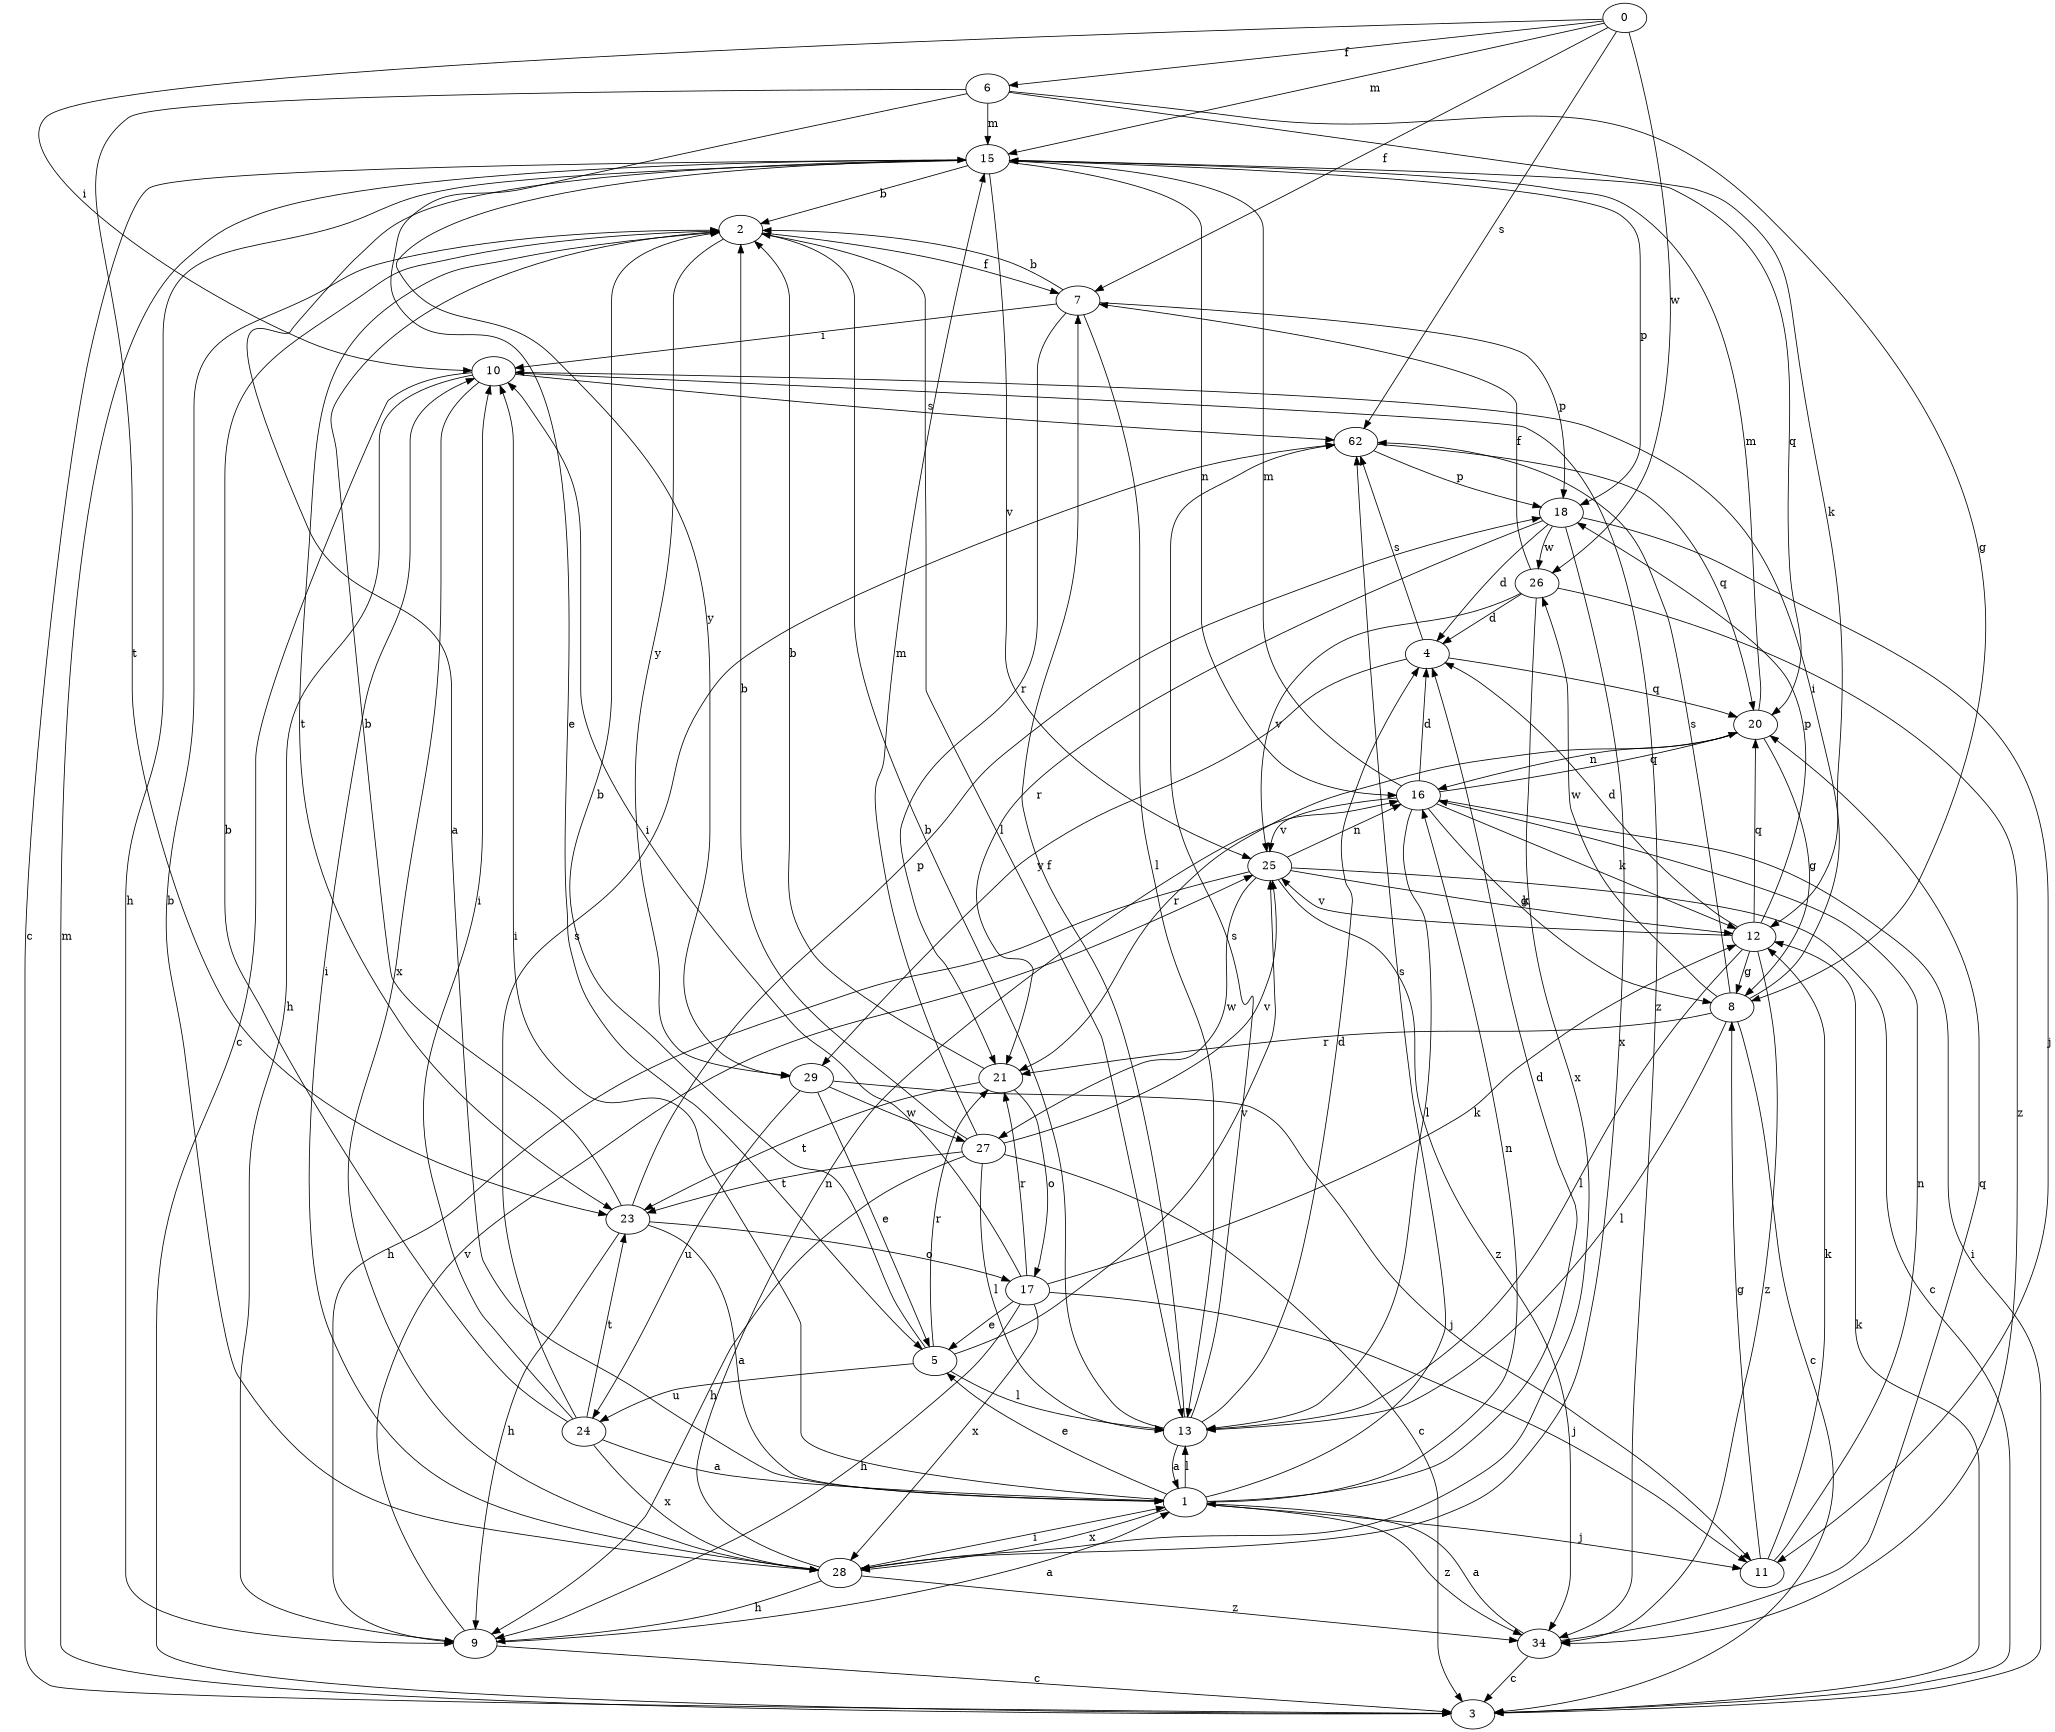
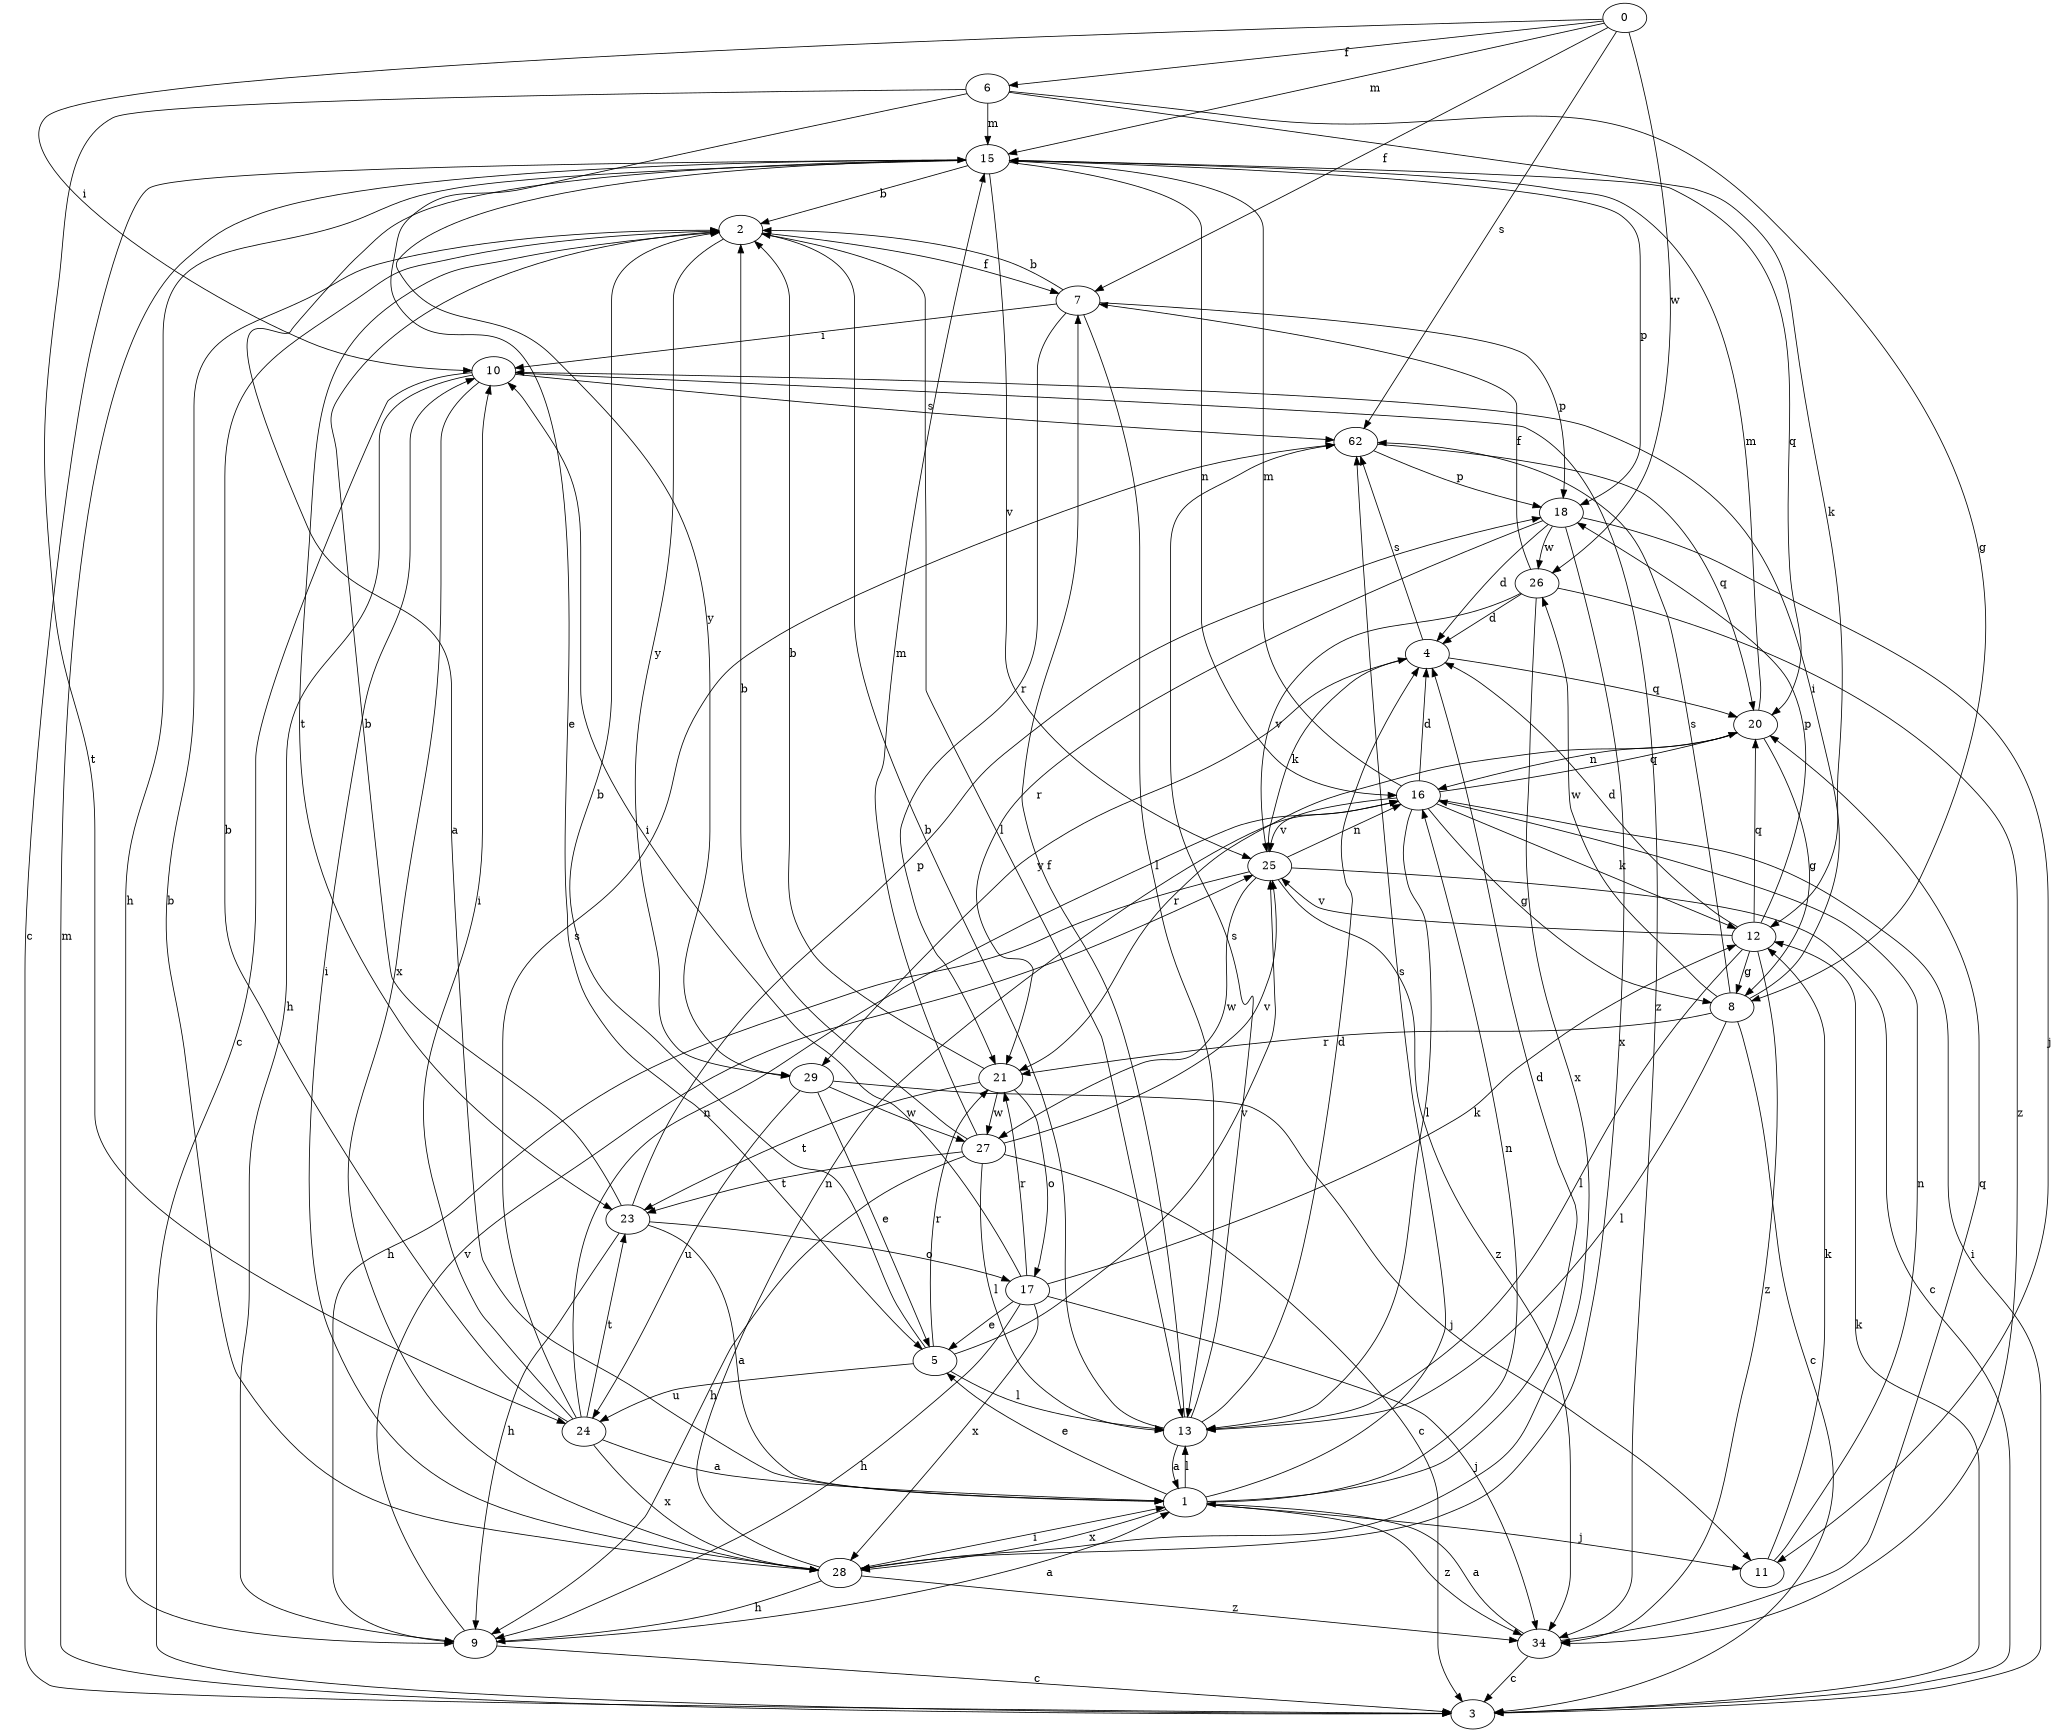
(114, 308) -> (45, 468)
(1507, 905) -> (1303, 734)
none -> (802, 1050)
(636, 1100) -> none
none -> (993, 1109)
(1736, 1295) -> none
(1397, 1366) -> (1351, 1385)
